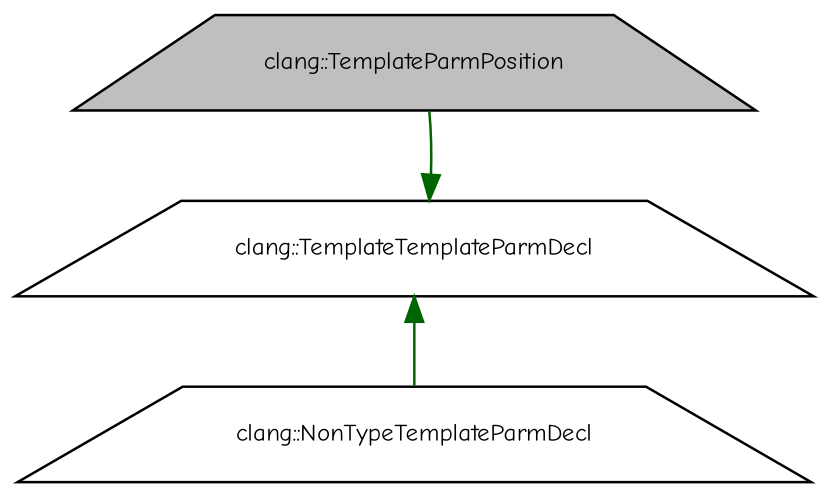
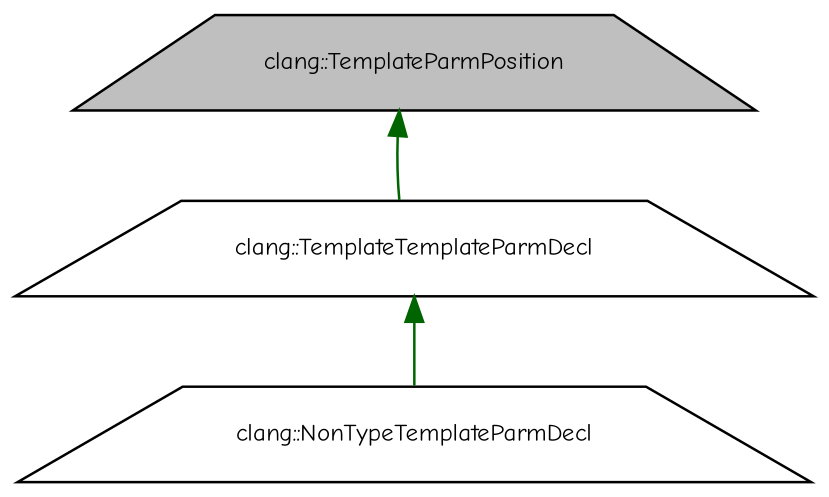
(431, 143) -> (398, 168)
